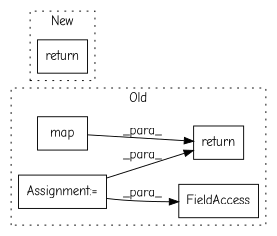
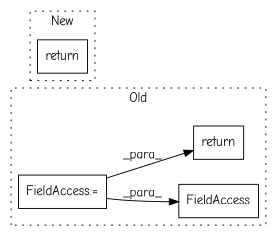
(63, 133) -> none
(63, 192) -> (63, 192)
